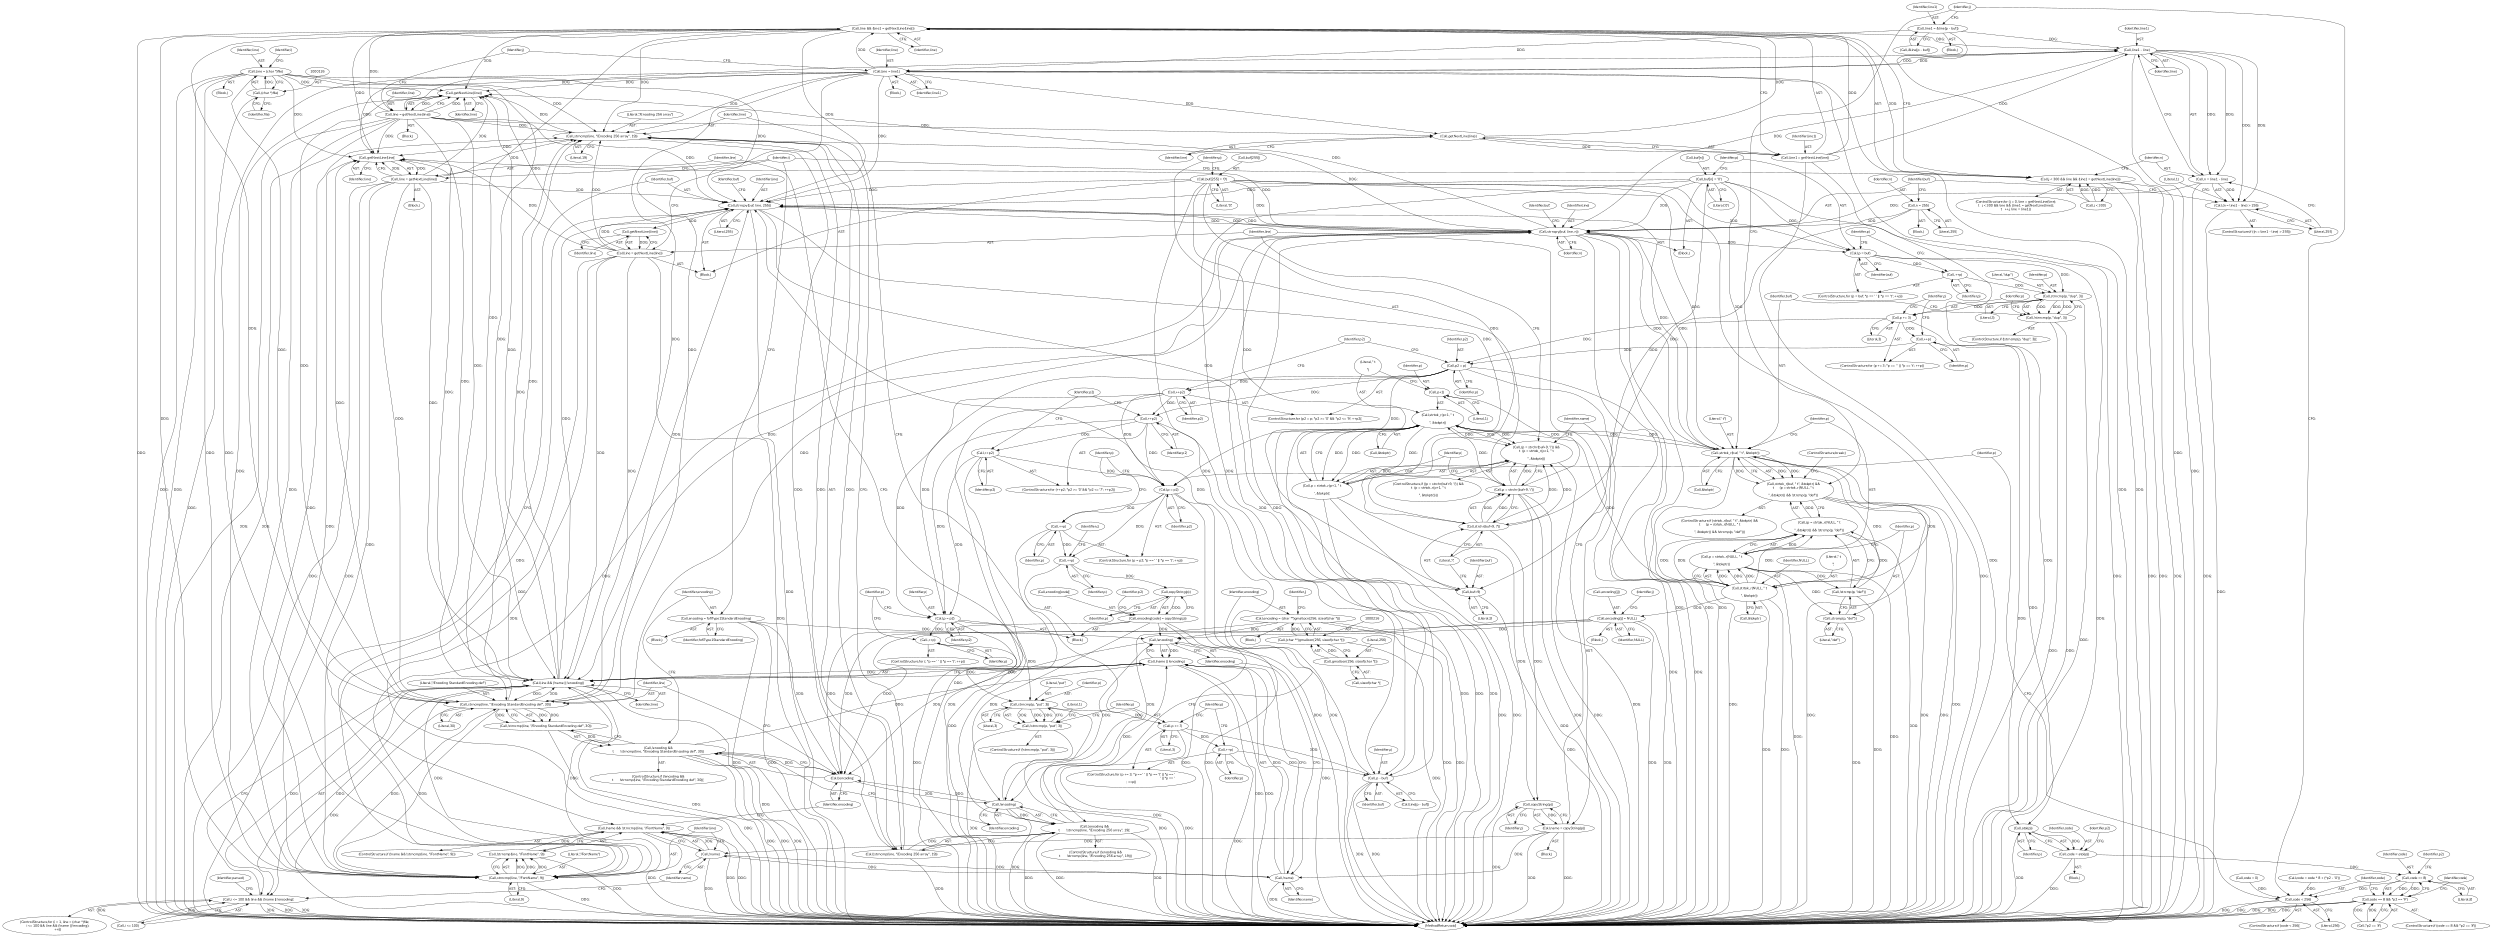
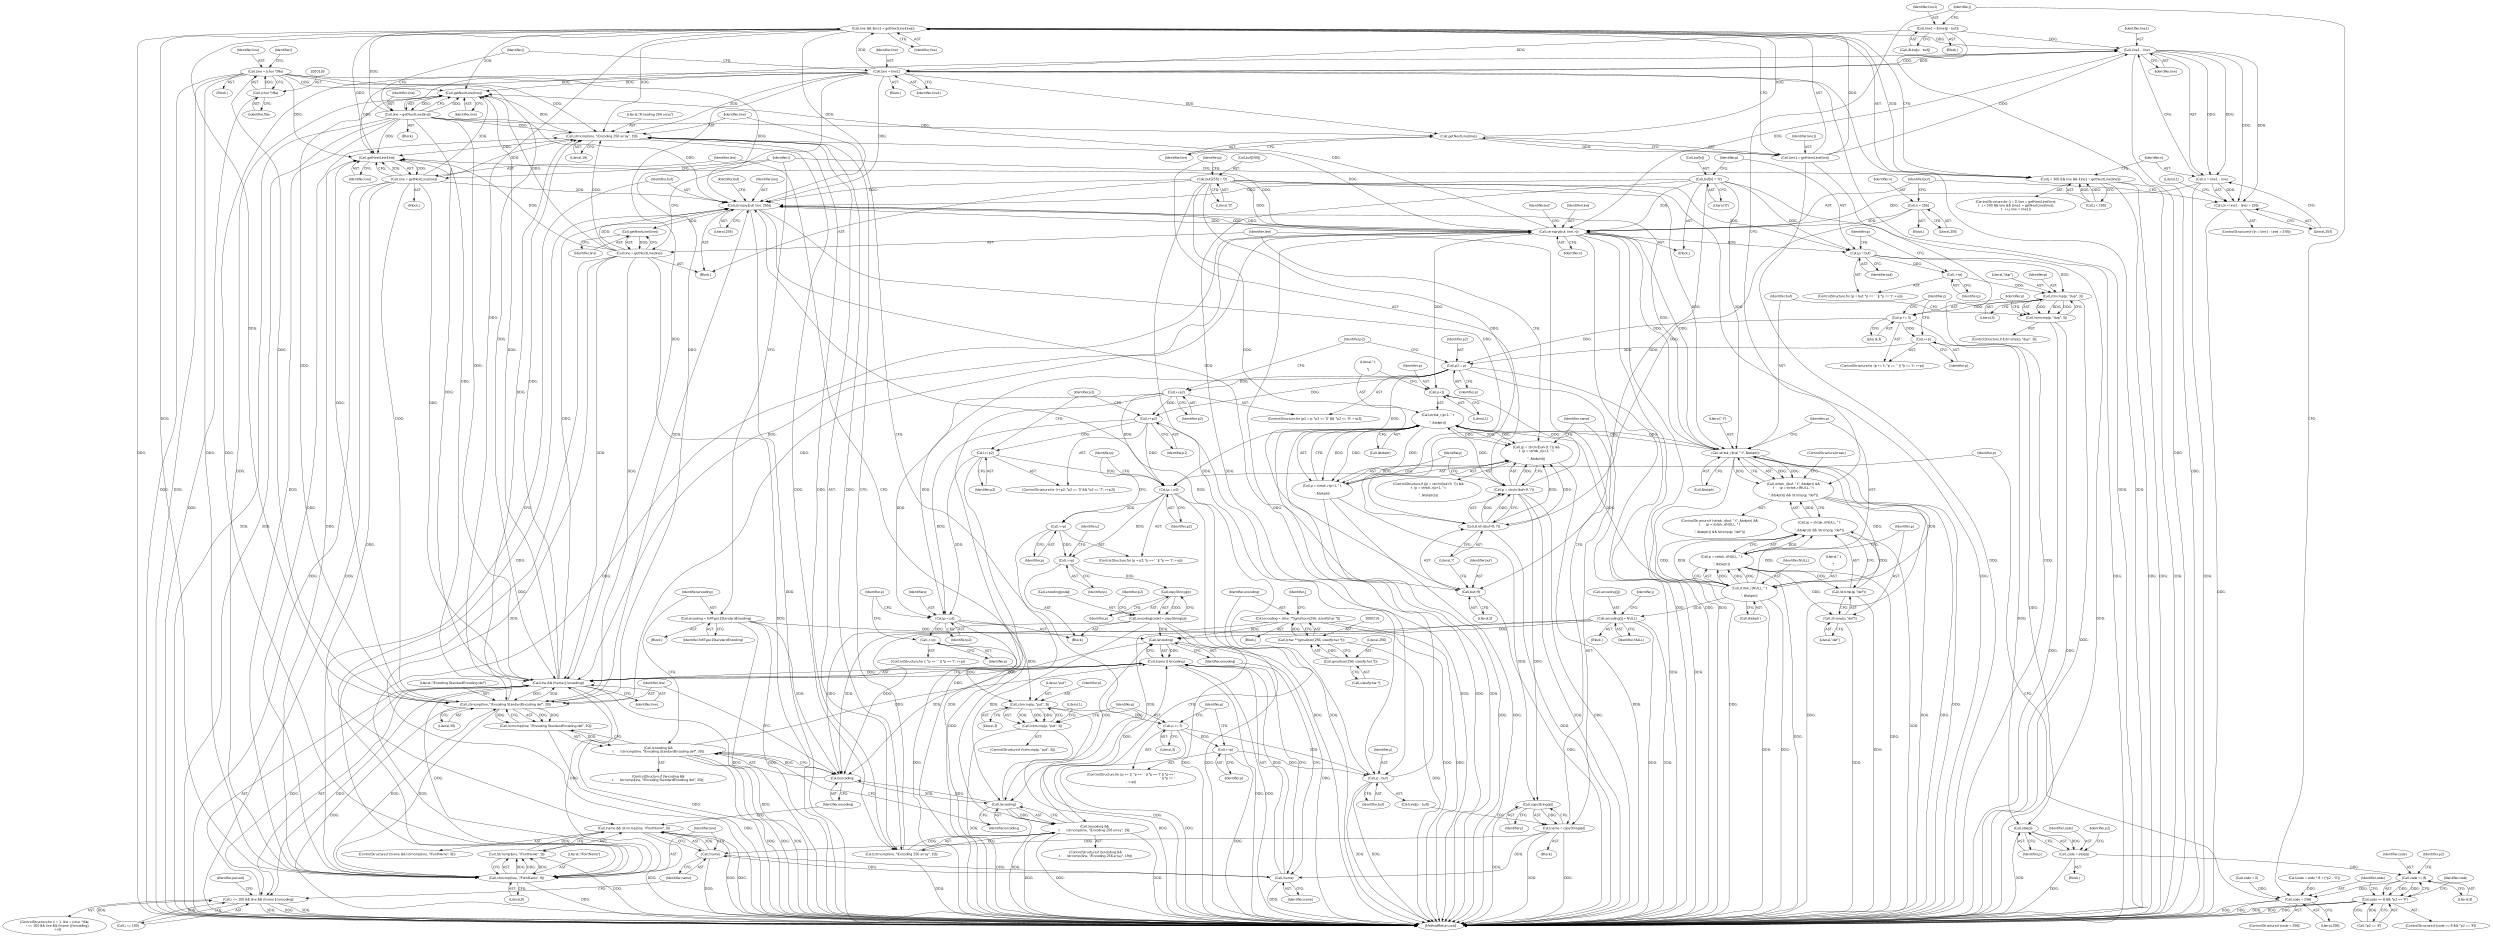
(257, 104) -> (257, 104)
(1233, 444) -> (1434, 268)
(1402, 790) -> (1488, 816)
(245, 794) -> (245, 794)
